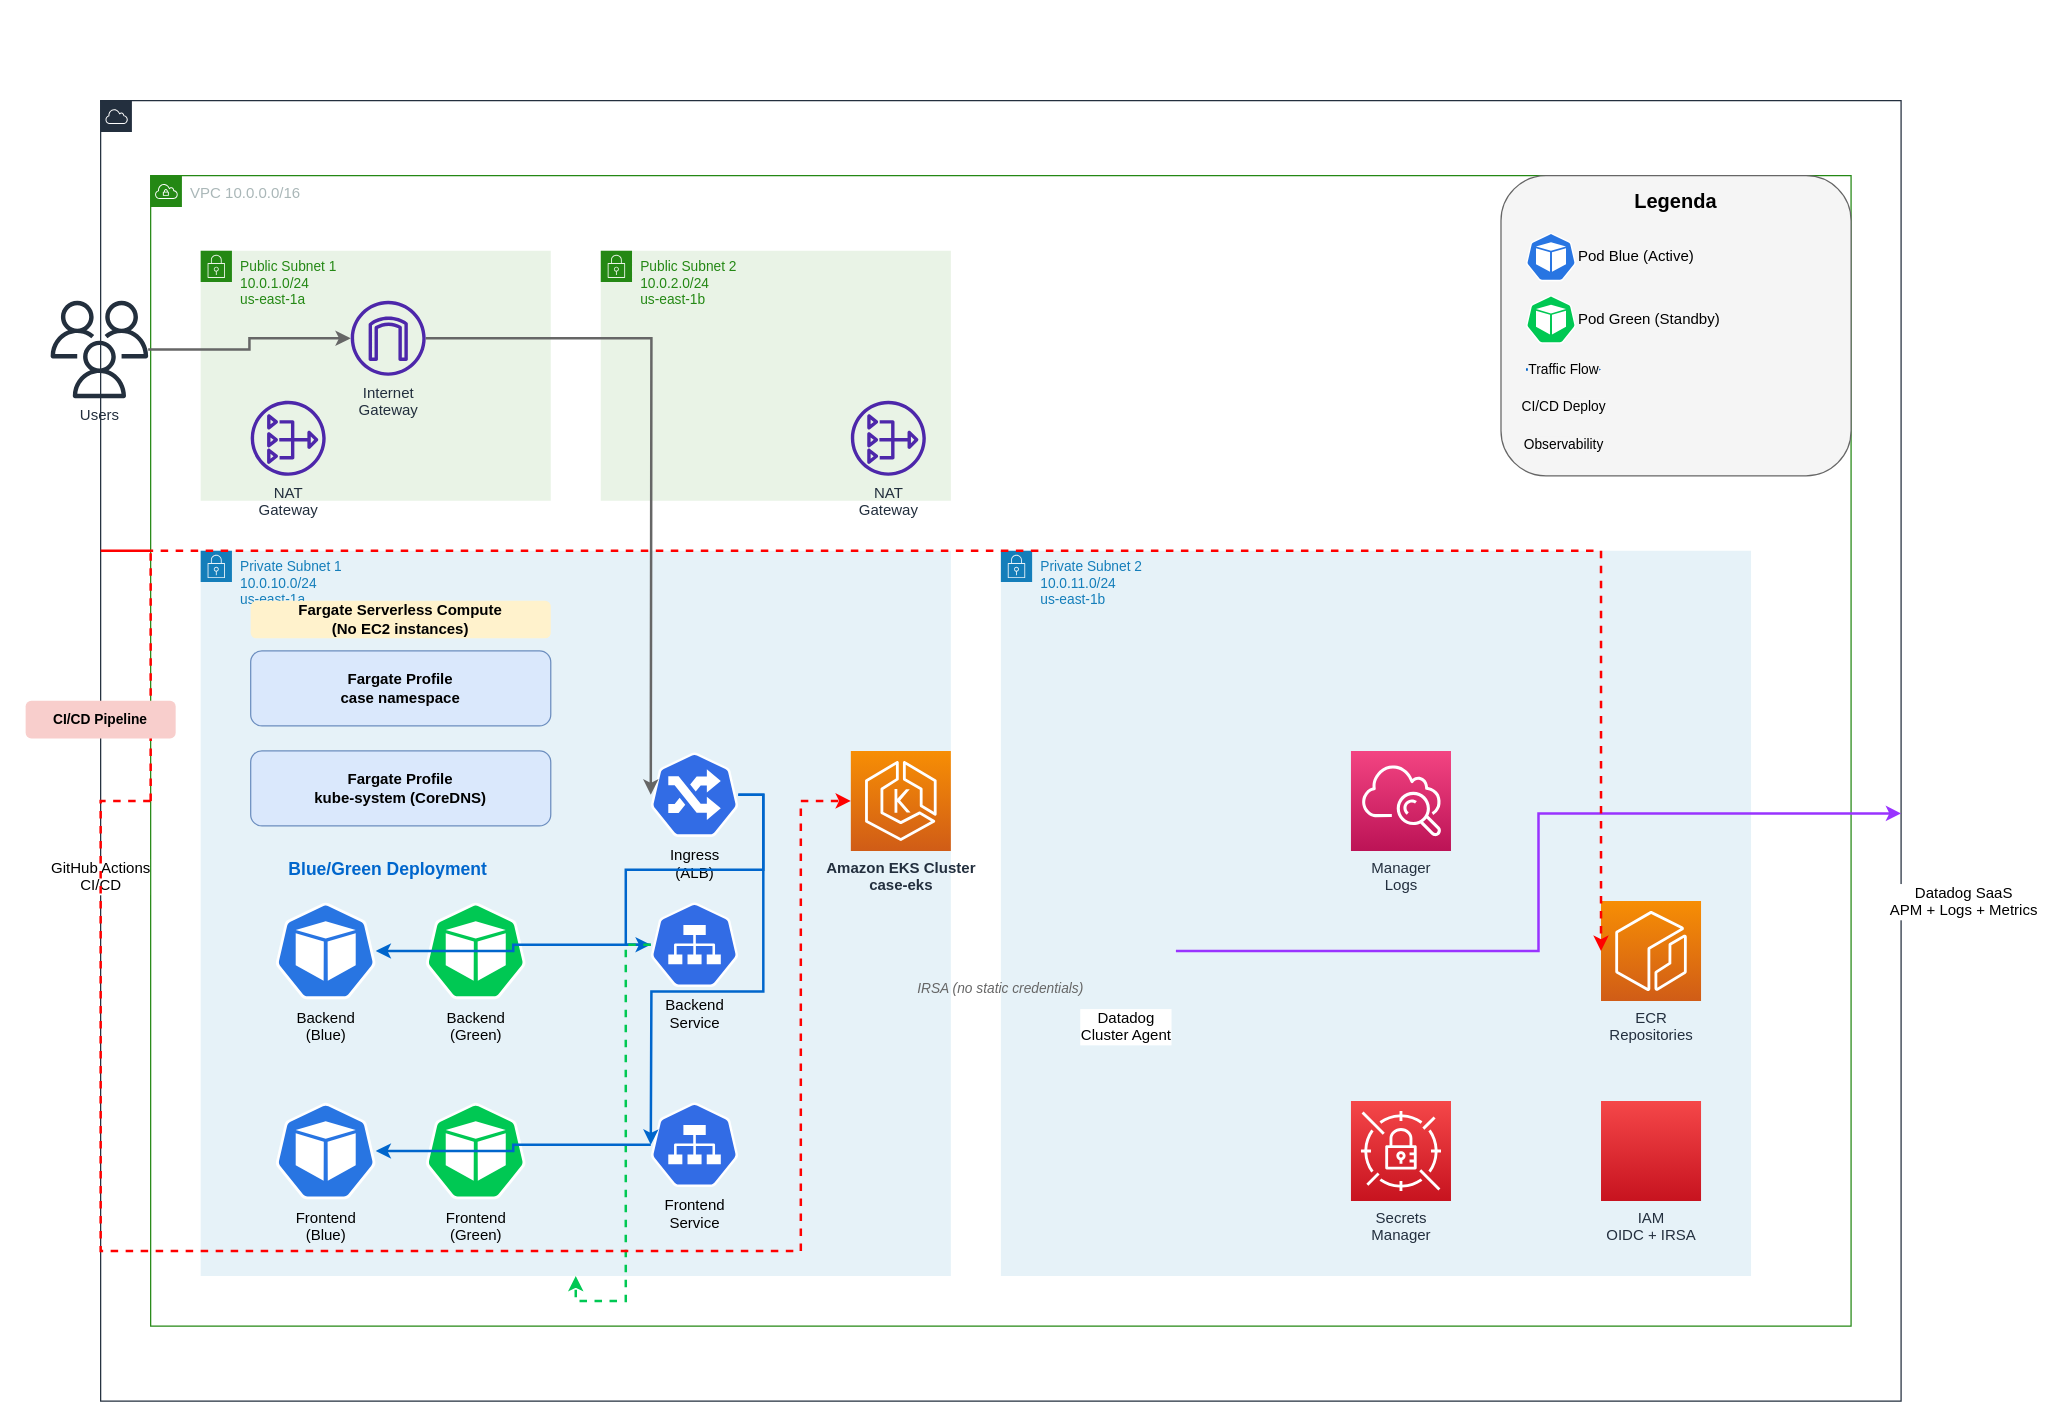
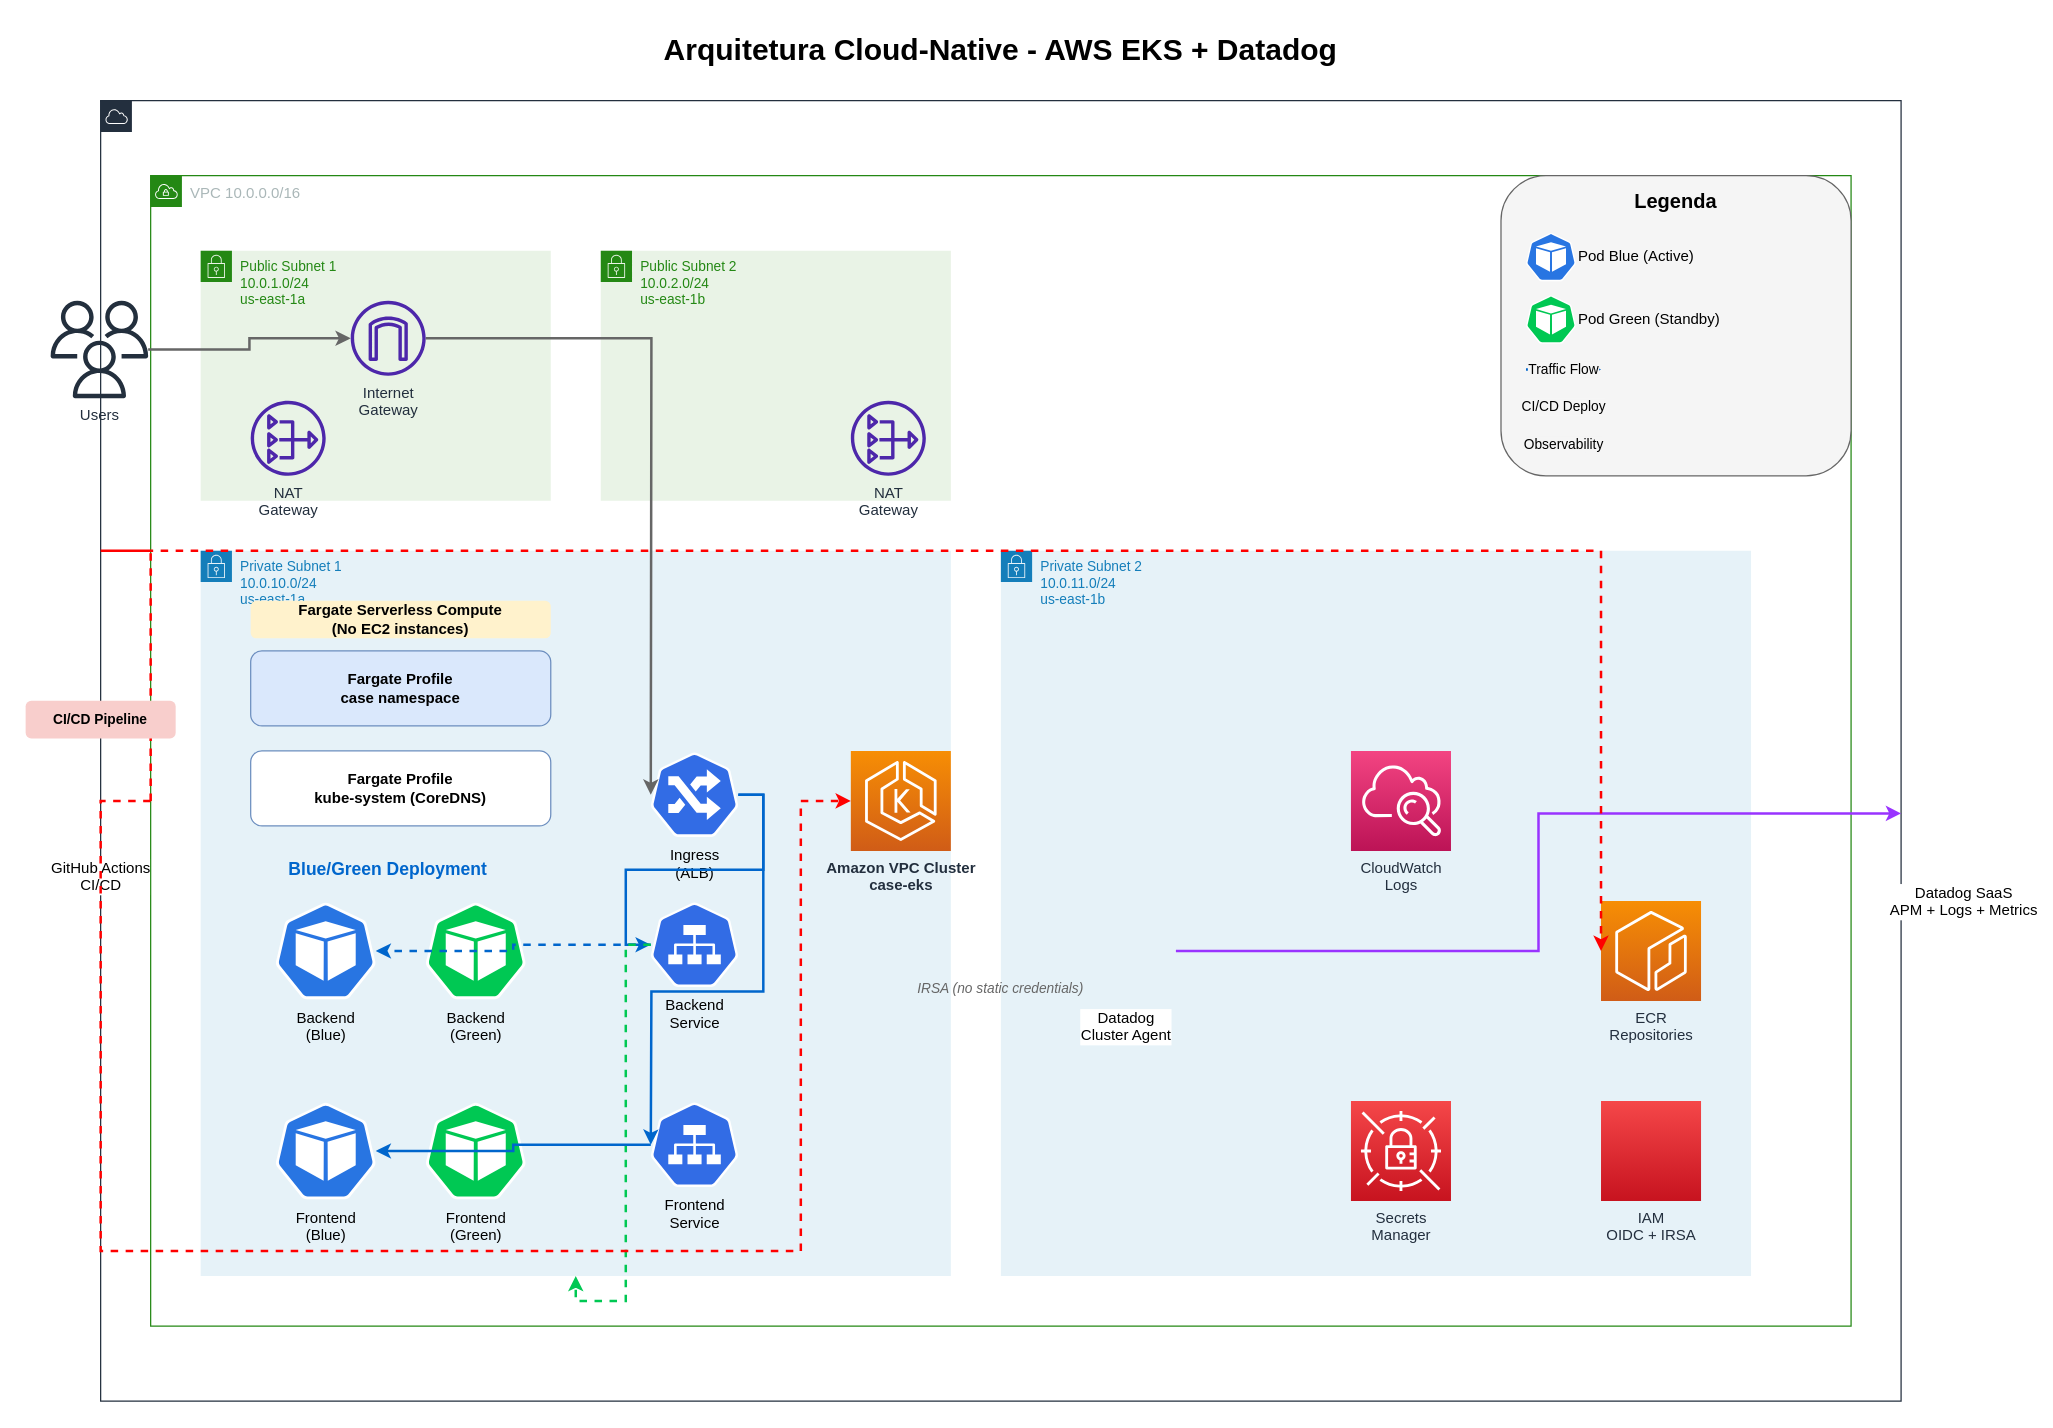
none -> (1001, 51)
(401, 788) -> (401, 788)
(901, 877) -> (901, 877)
(1401, 877) -> (1401, 877)
(569, 944) -> (569, 944)
